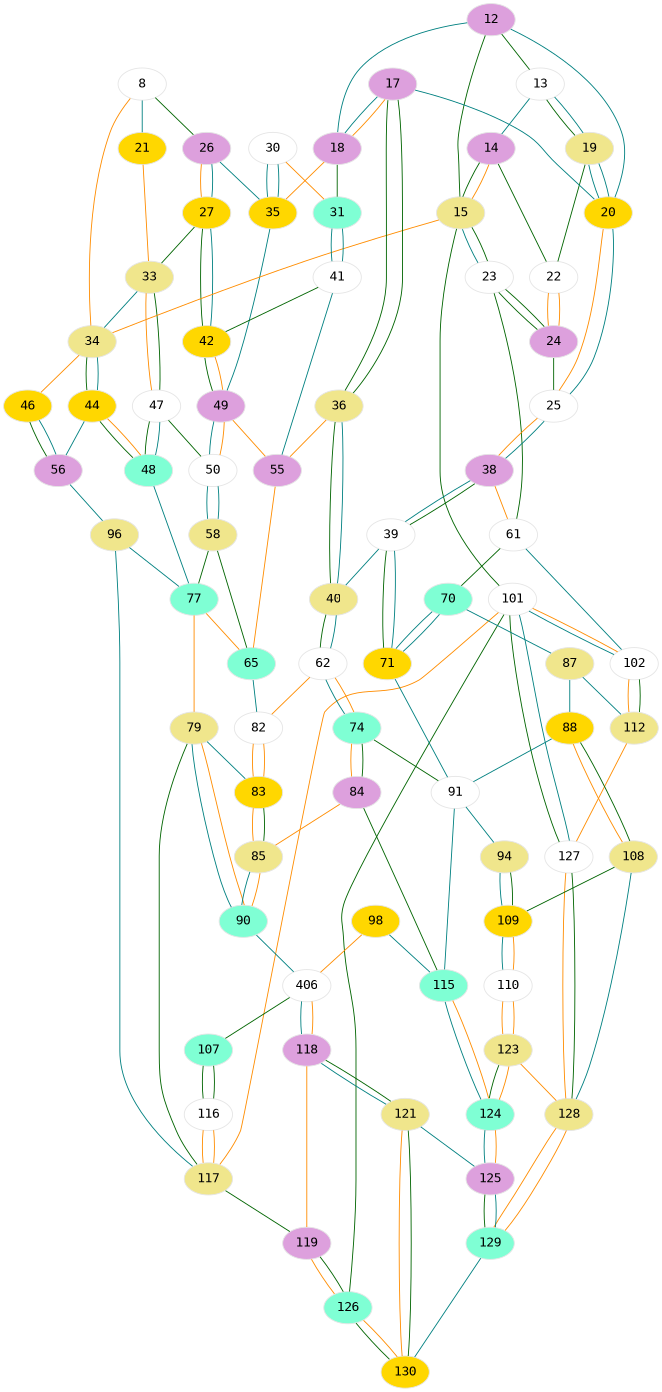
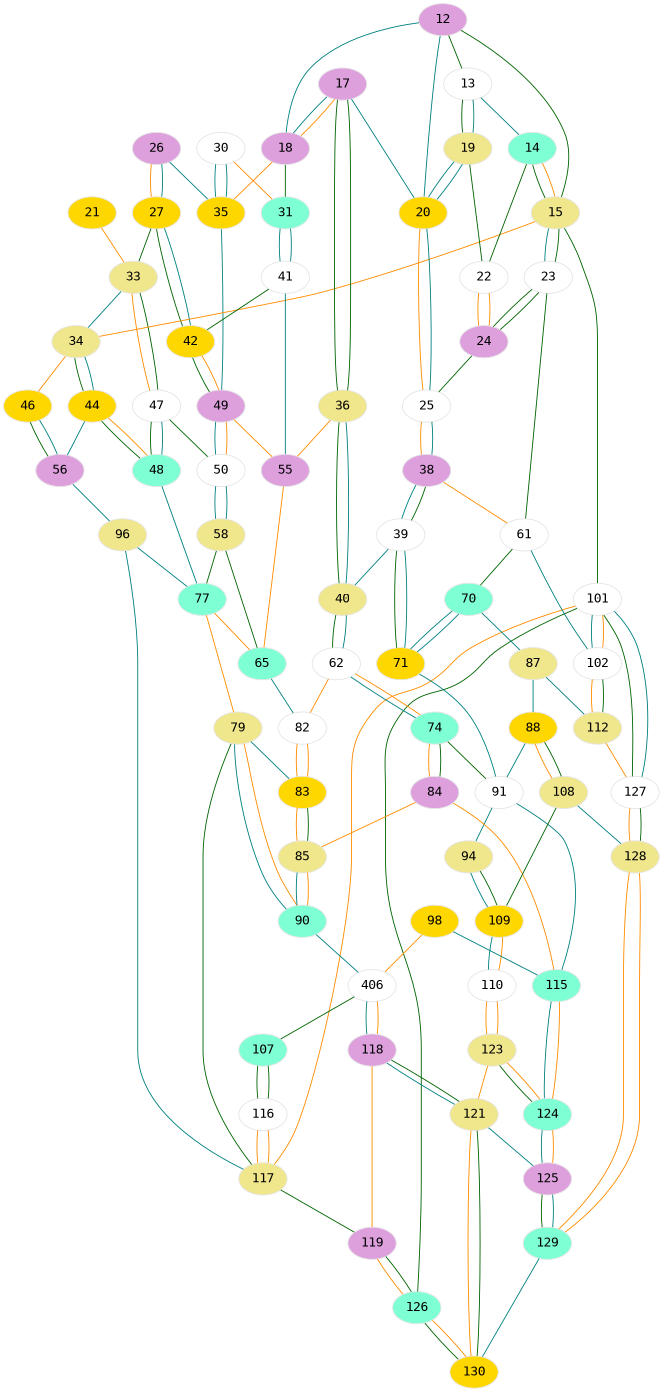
(142, 84) -> none
(491, 148) -> (532, 148)
(401, 889) -> (518, 865)
(538, 1082) -> (483, 1082)
